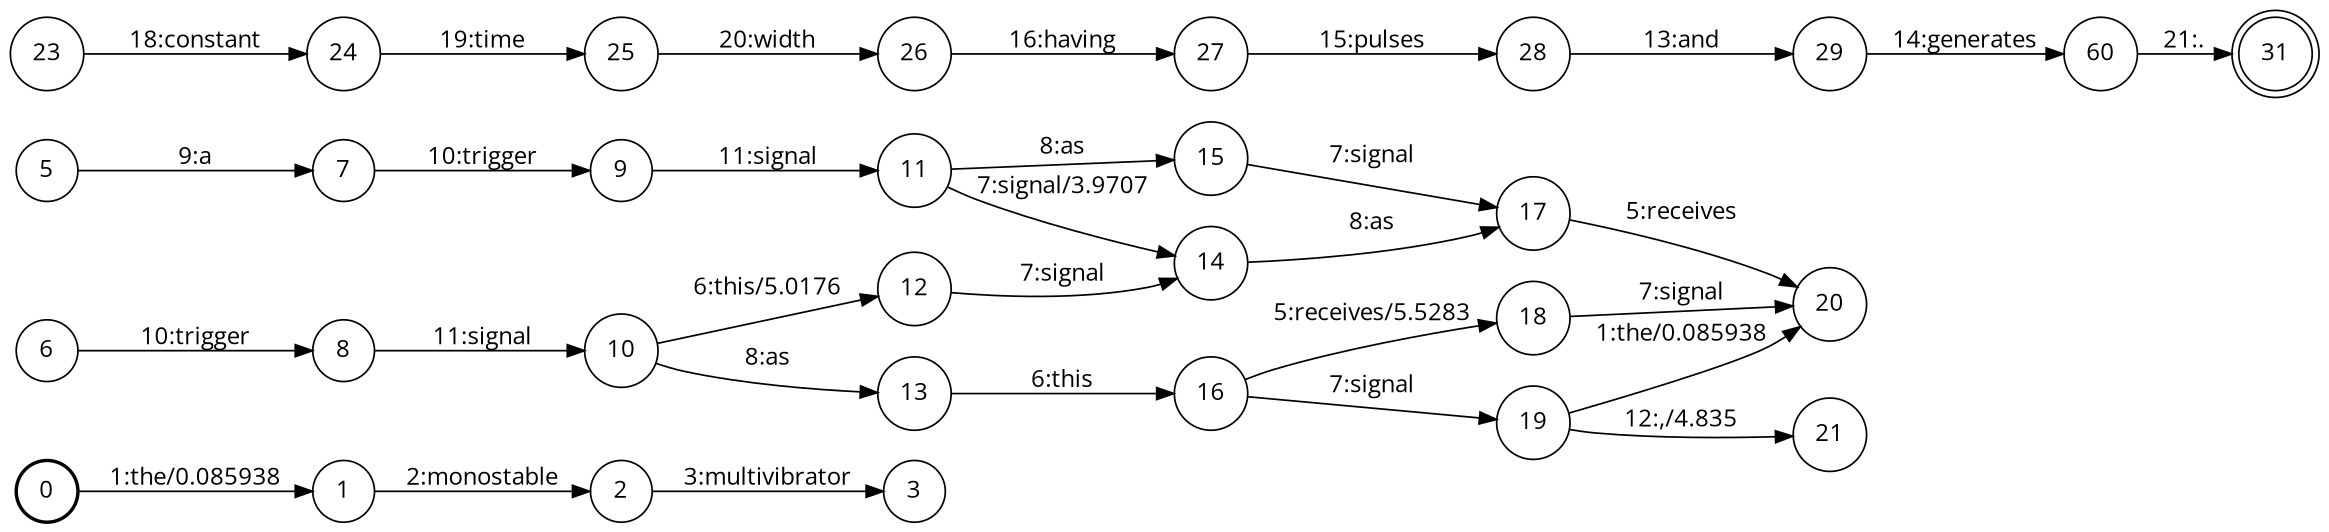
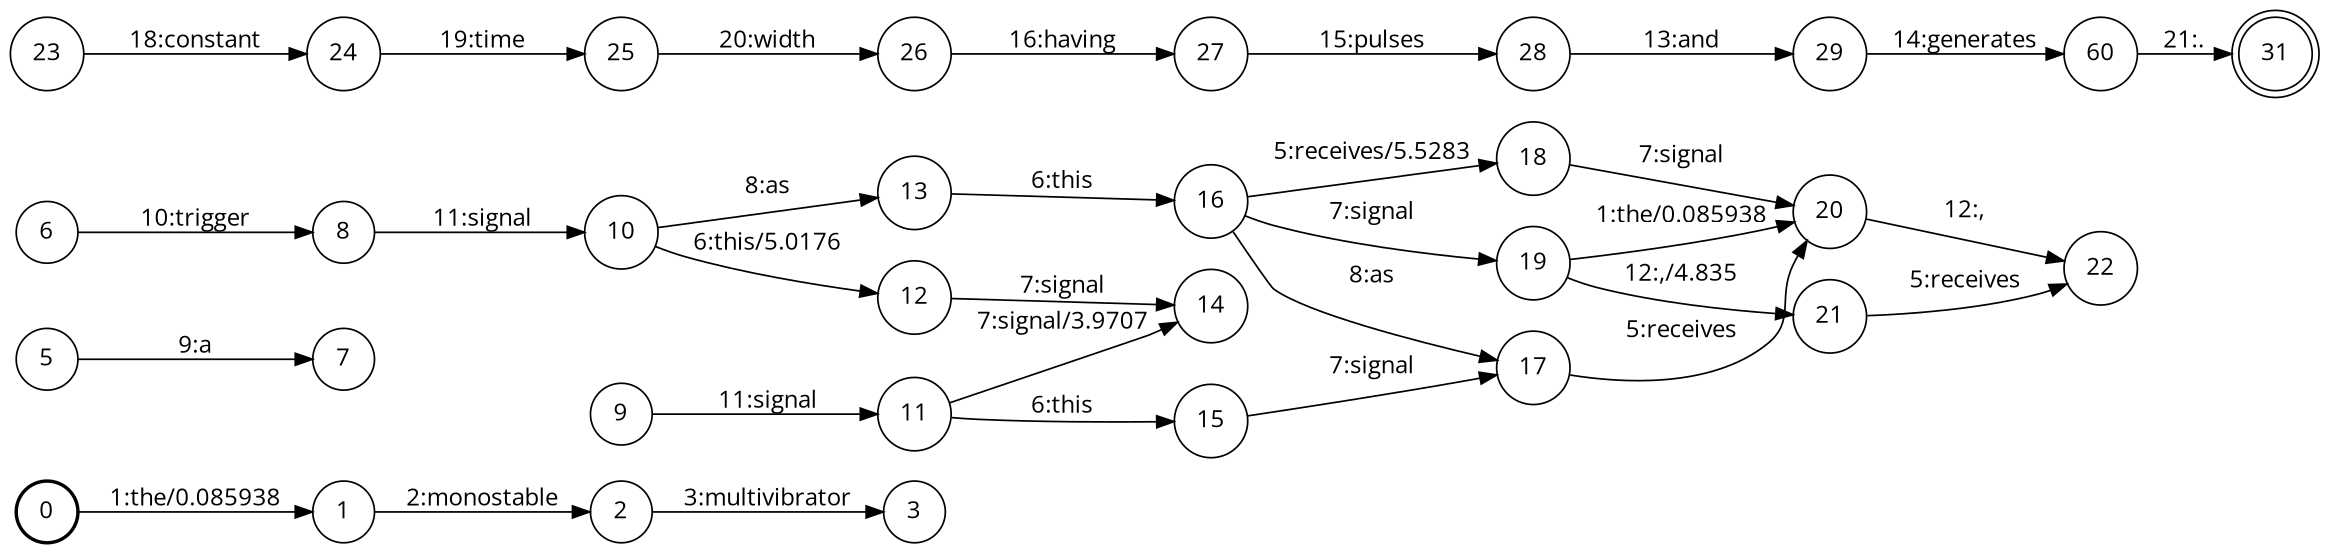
(1063, 147) -> (1063, 406)
(473, 171) -> none
(1366, 253) -> (1341, 318)
none -> (2101, 268)
